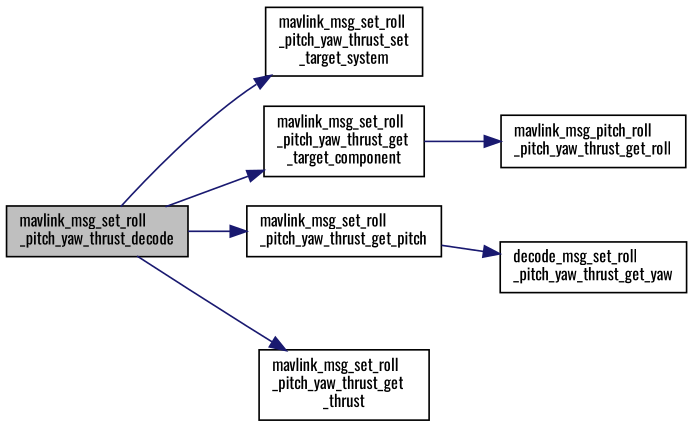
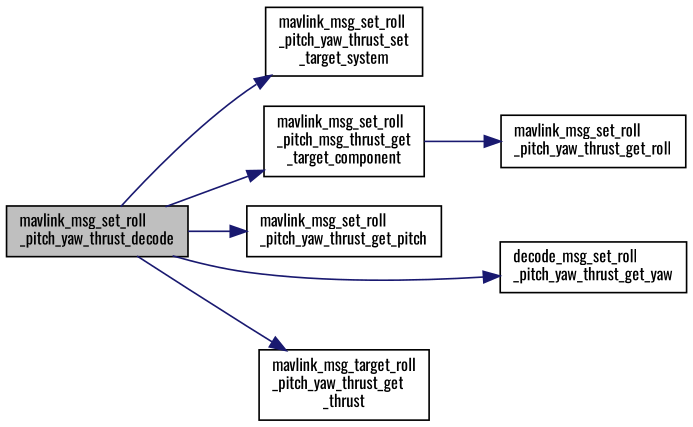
(344, 141) -> (344, 141)
(593, 141) -> (593, 141)
(463, 248) -> (327, 279)
(344, 385) -> (344, 385)
